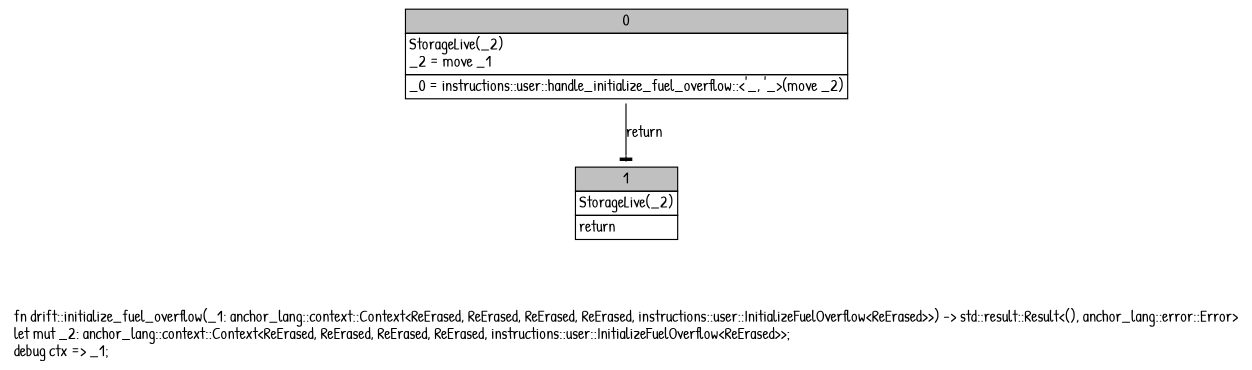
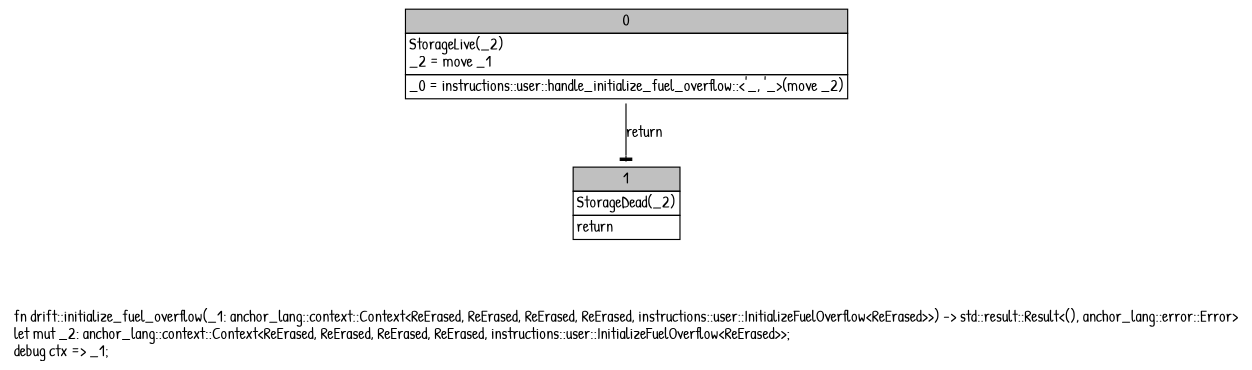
(627, 203) -> (627, 203)
